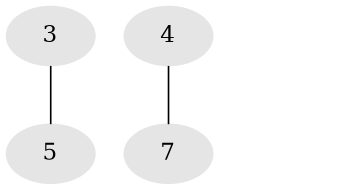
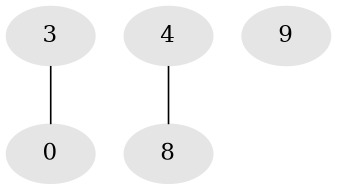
none -> (286, 36)
(51, 154) -> (51, 154)
(169, 154) -> (169, 154)
